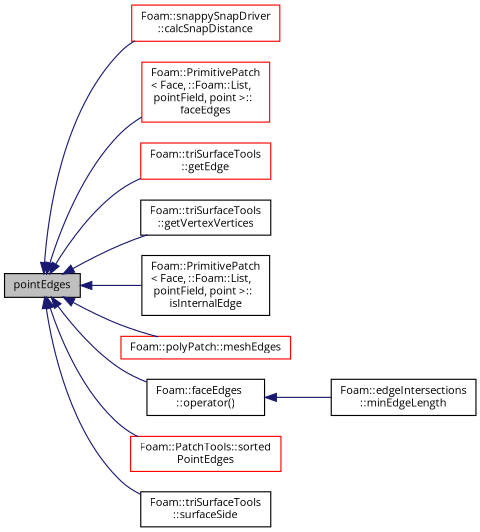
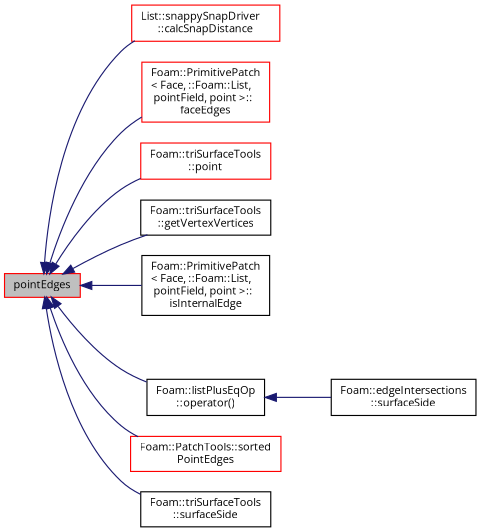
(206, 23) -> (206, 23)
(206, 161) -> (206, 161)
(42, 285) -> (42, 285)
(206, 348) -> none
(206, 397) -> (206, 397)
(404, 397) -> (404, 397)
